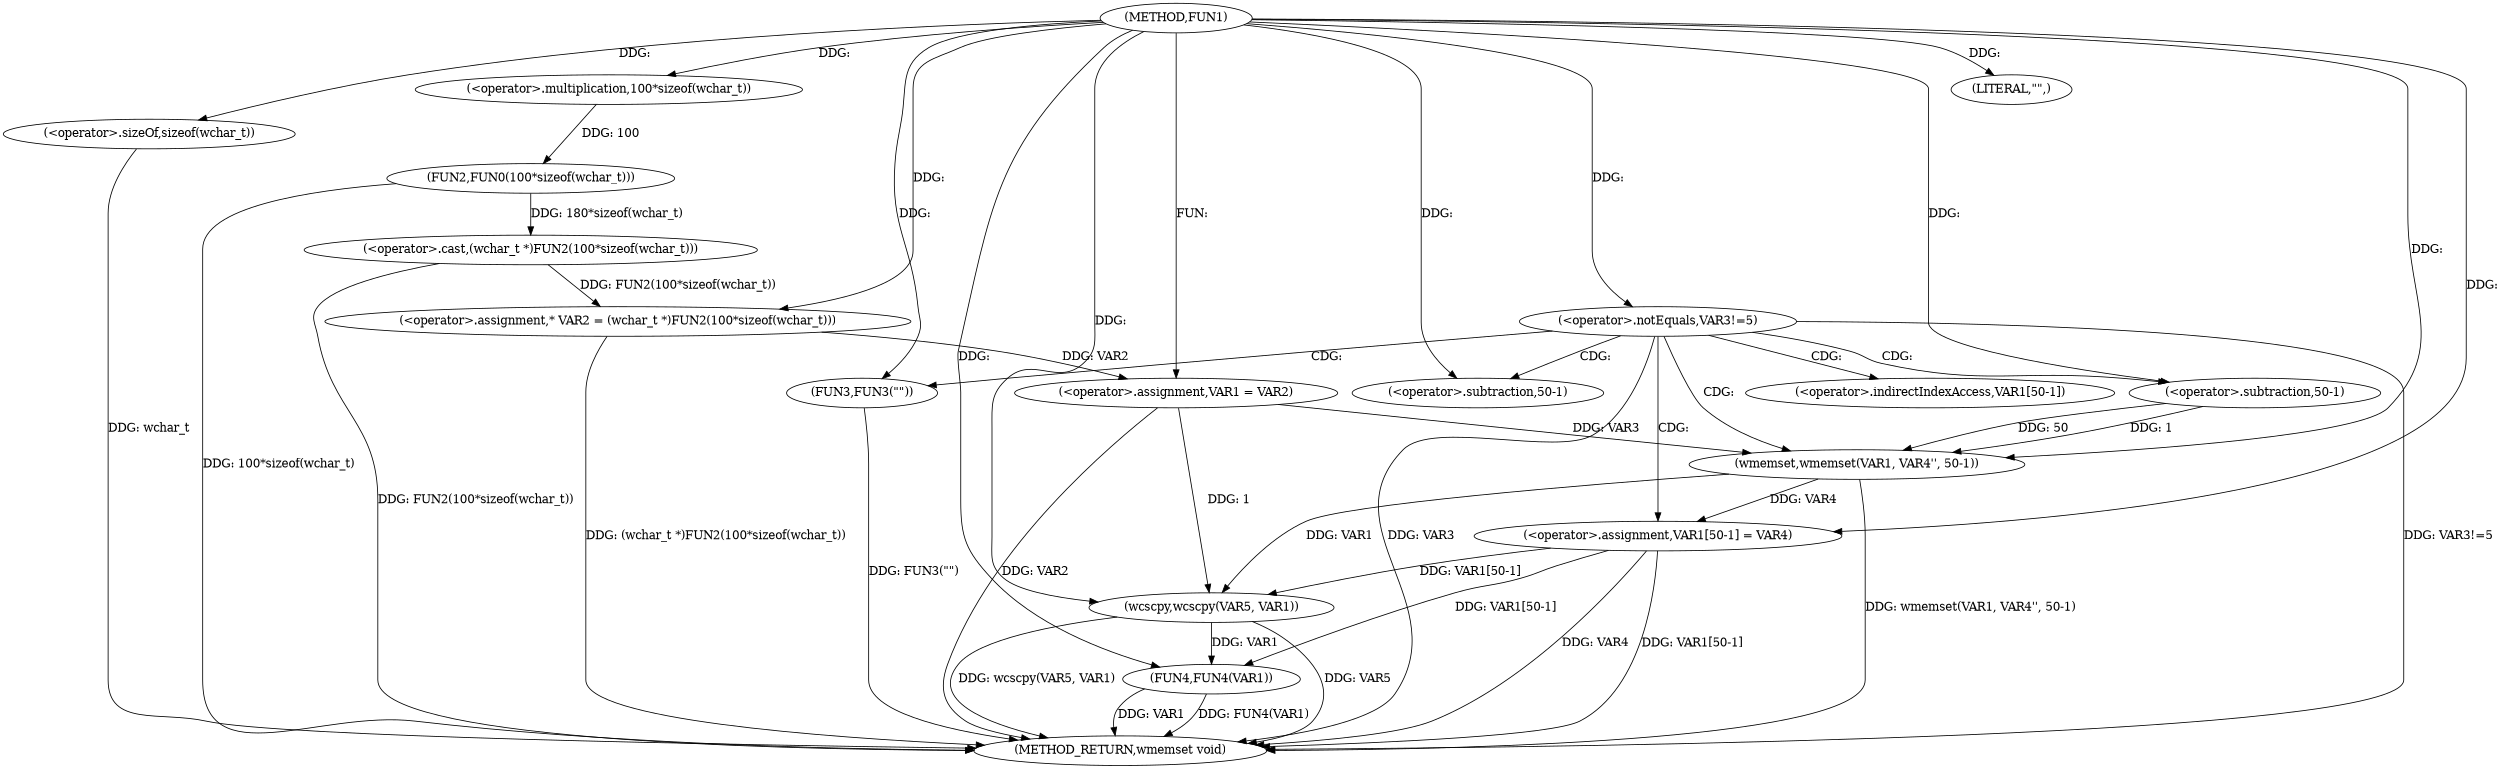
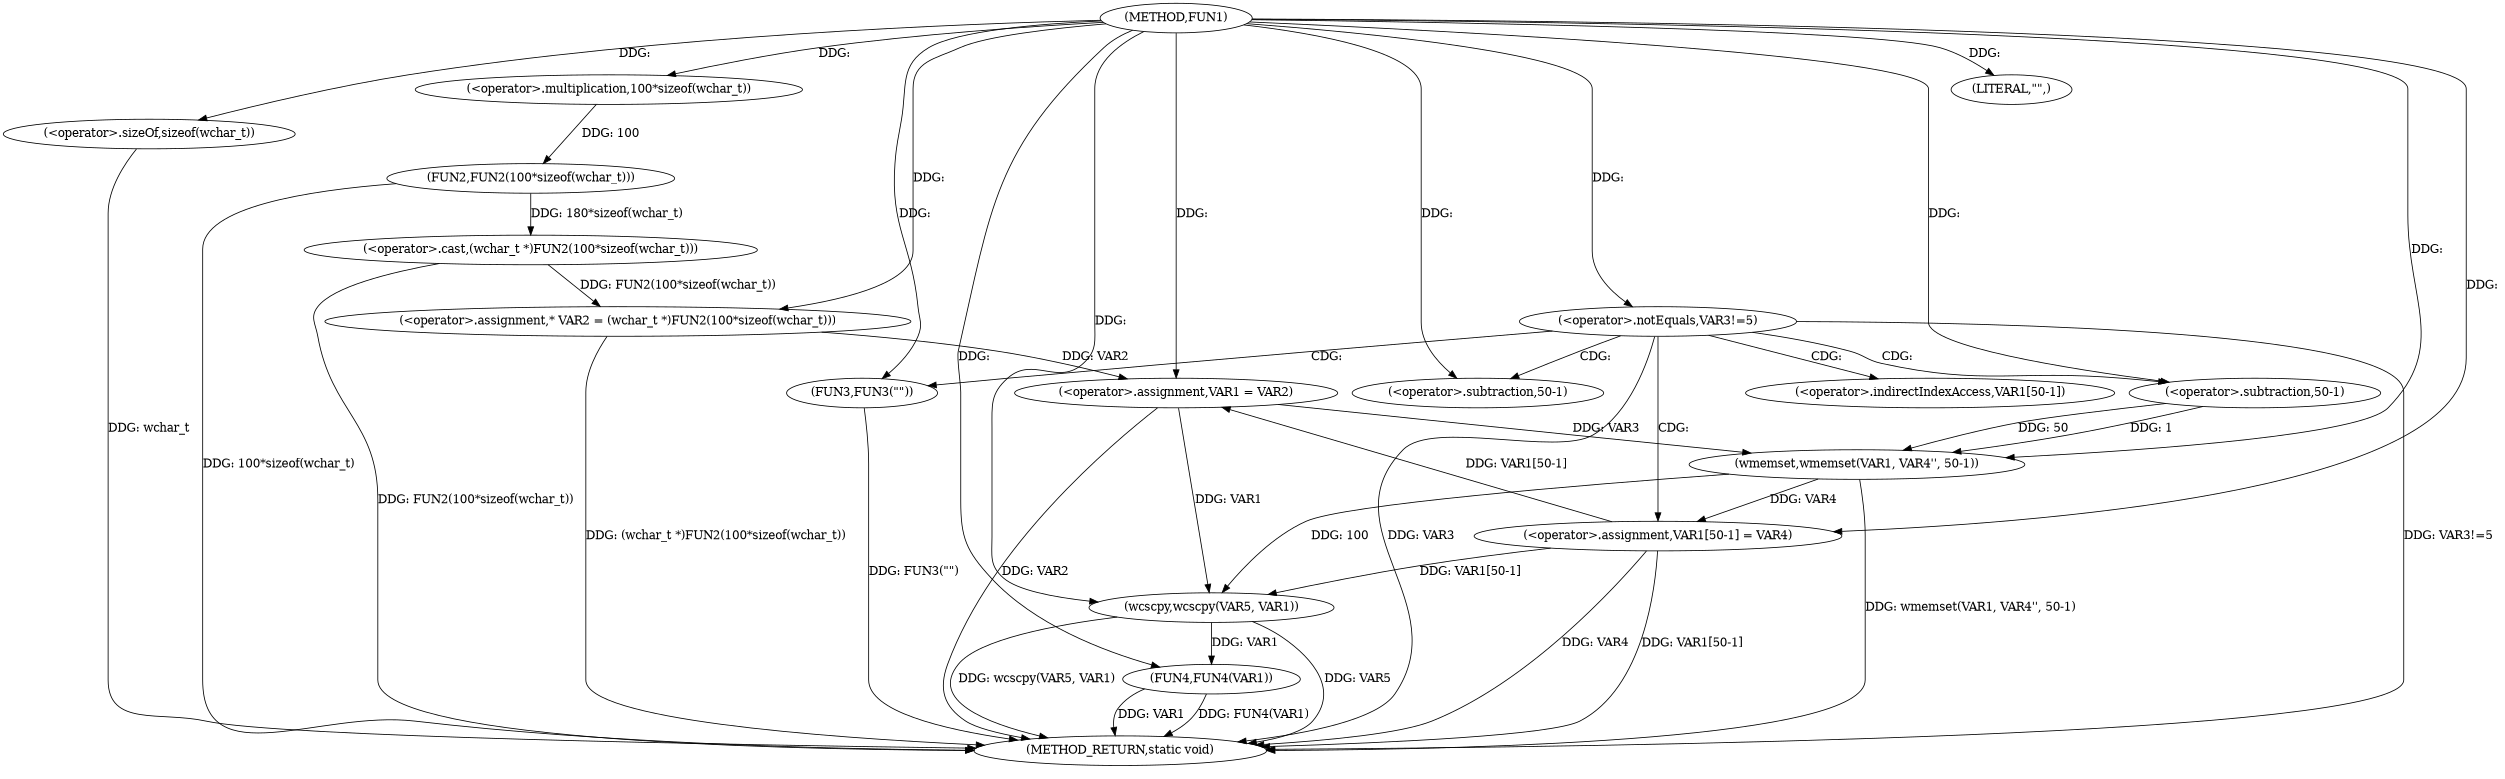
(531, 178) -> (531, 178)
(1194, 214) -> (1194, 214)
(1706, 410) -> none
(1229, 500) -> (1229, 500)
(1340, 536) -> (1340, 536)
(1429, 601) -> (1421, 466)
(1120, 751) -> (1120, 751)
